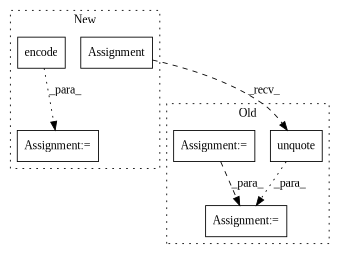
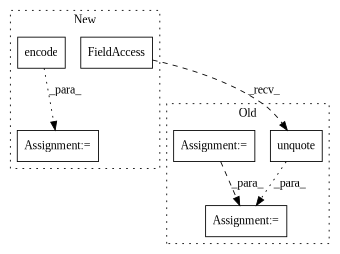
(117, 53) -> (117, 53)
